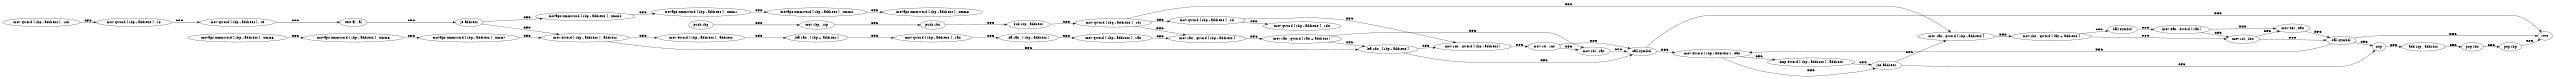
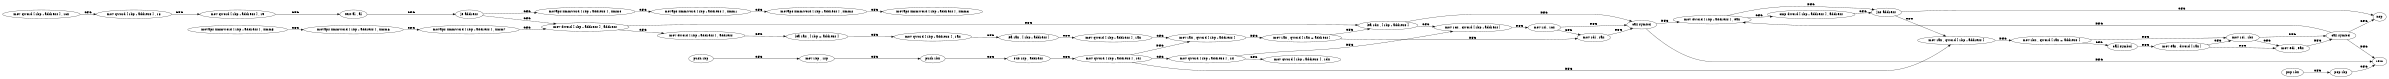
(2423, 47) -> none
